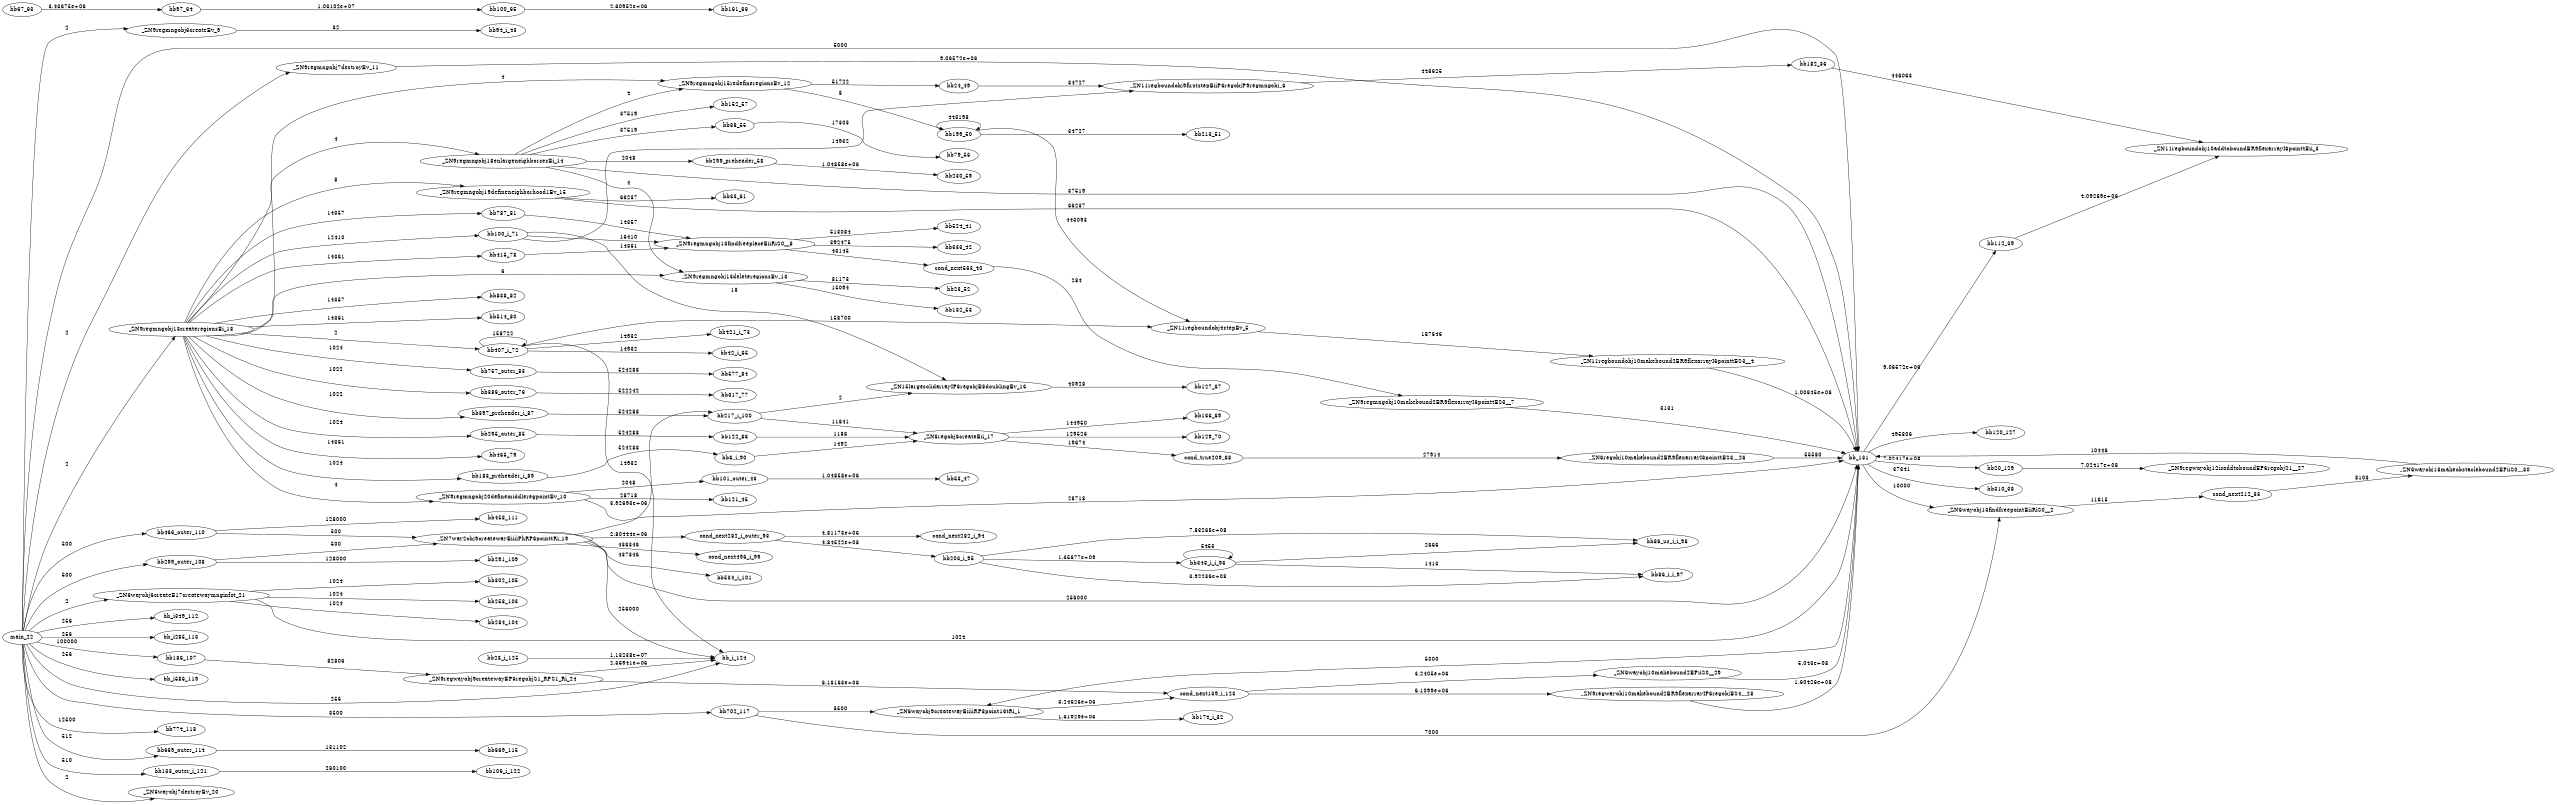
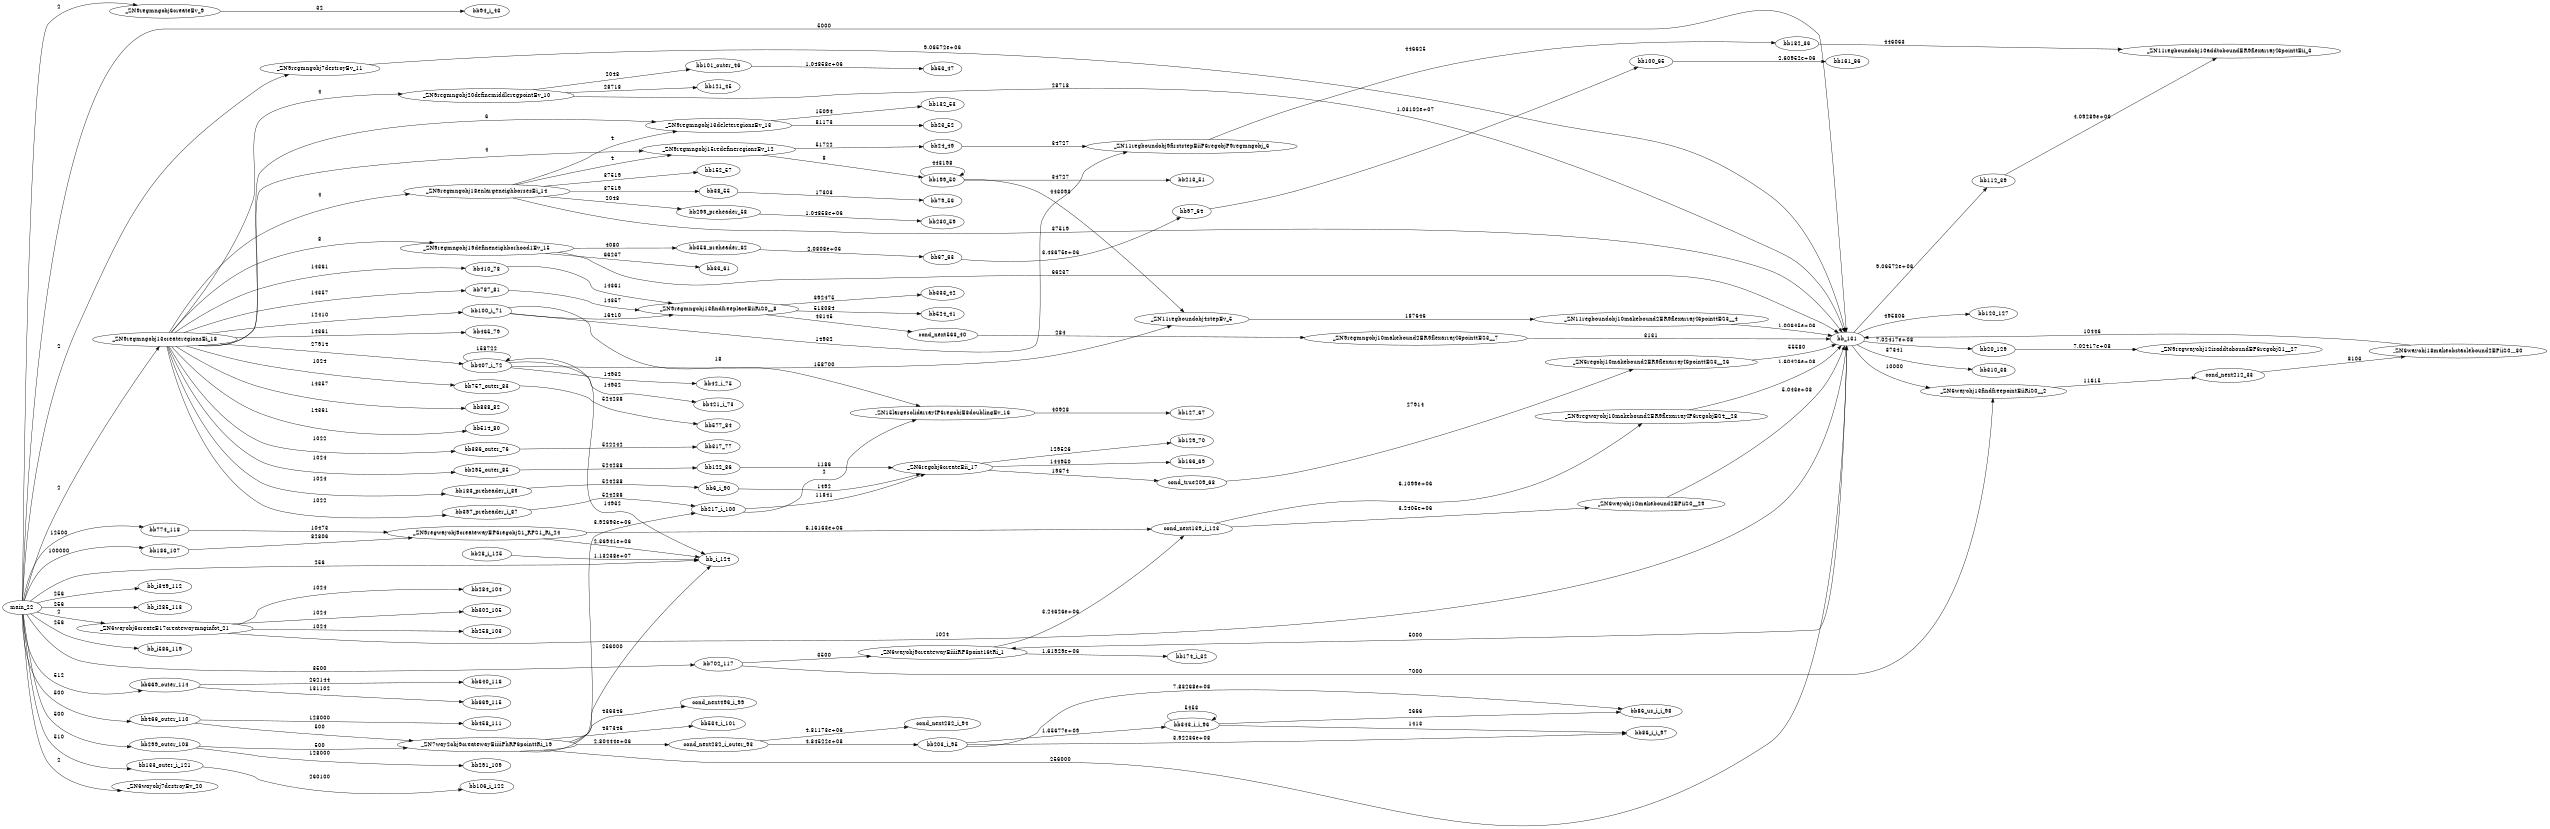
none -> (719, 248)
(503, 255) -> (487, 269)
(336, 333) -> (320, 345)
(735, 353) -> (719, 384)
none -> (286, 531)
none -> (487, 682)
